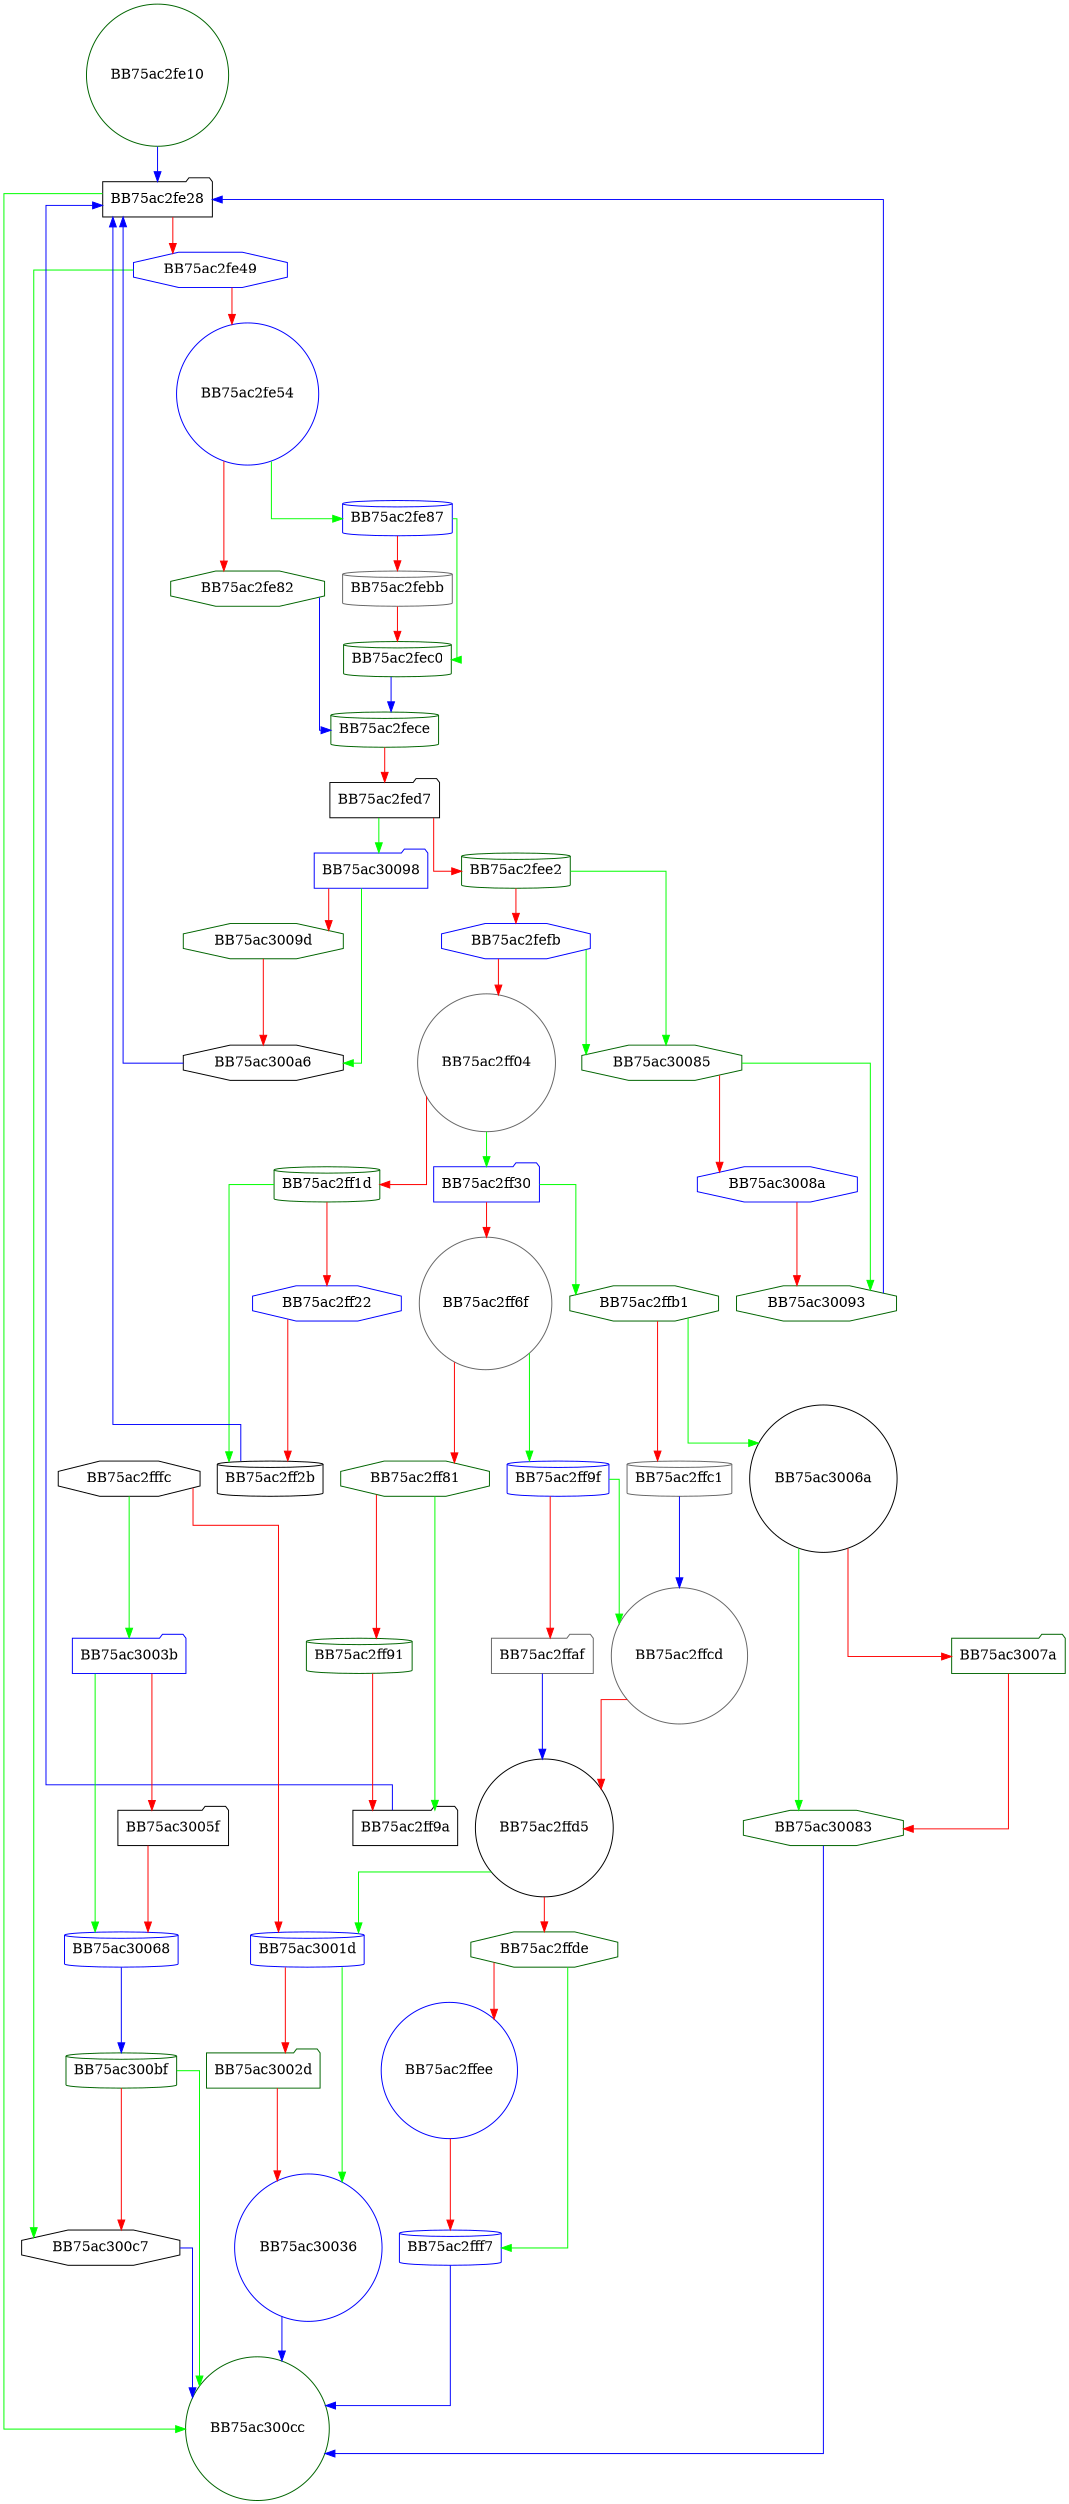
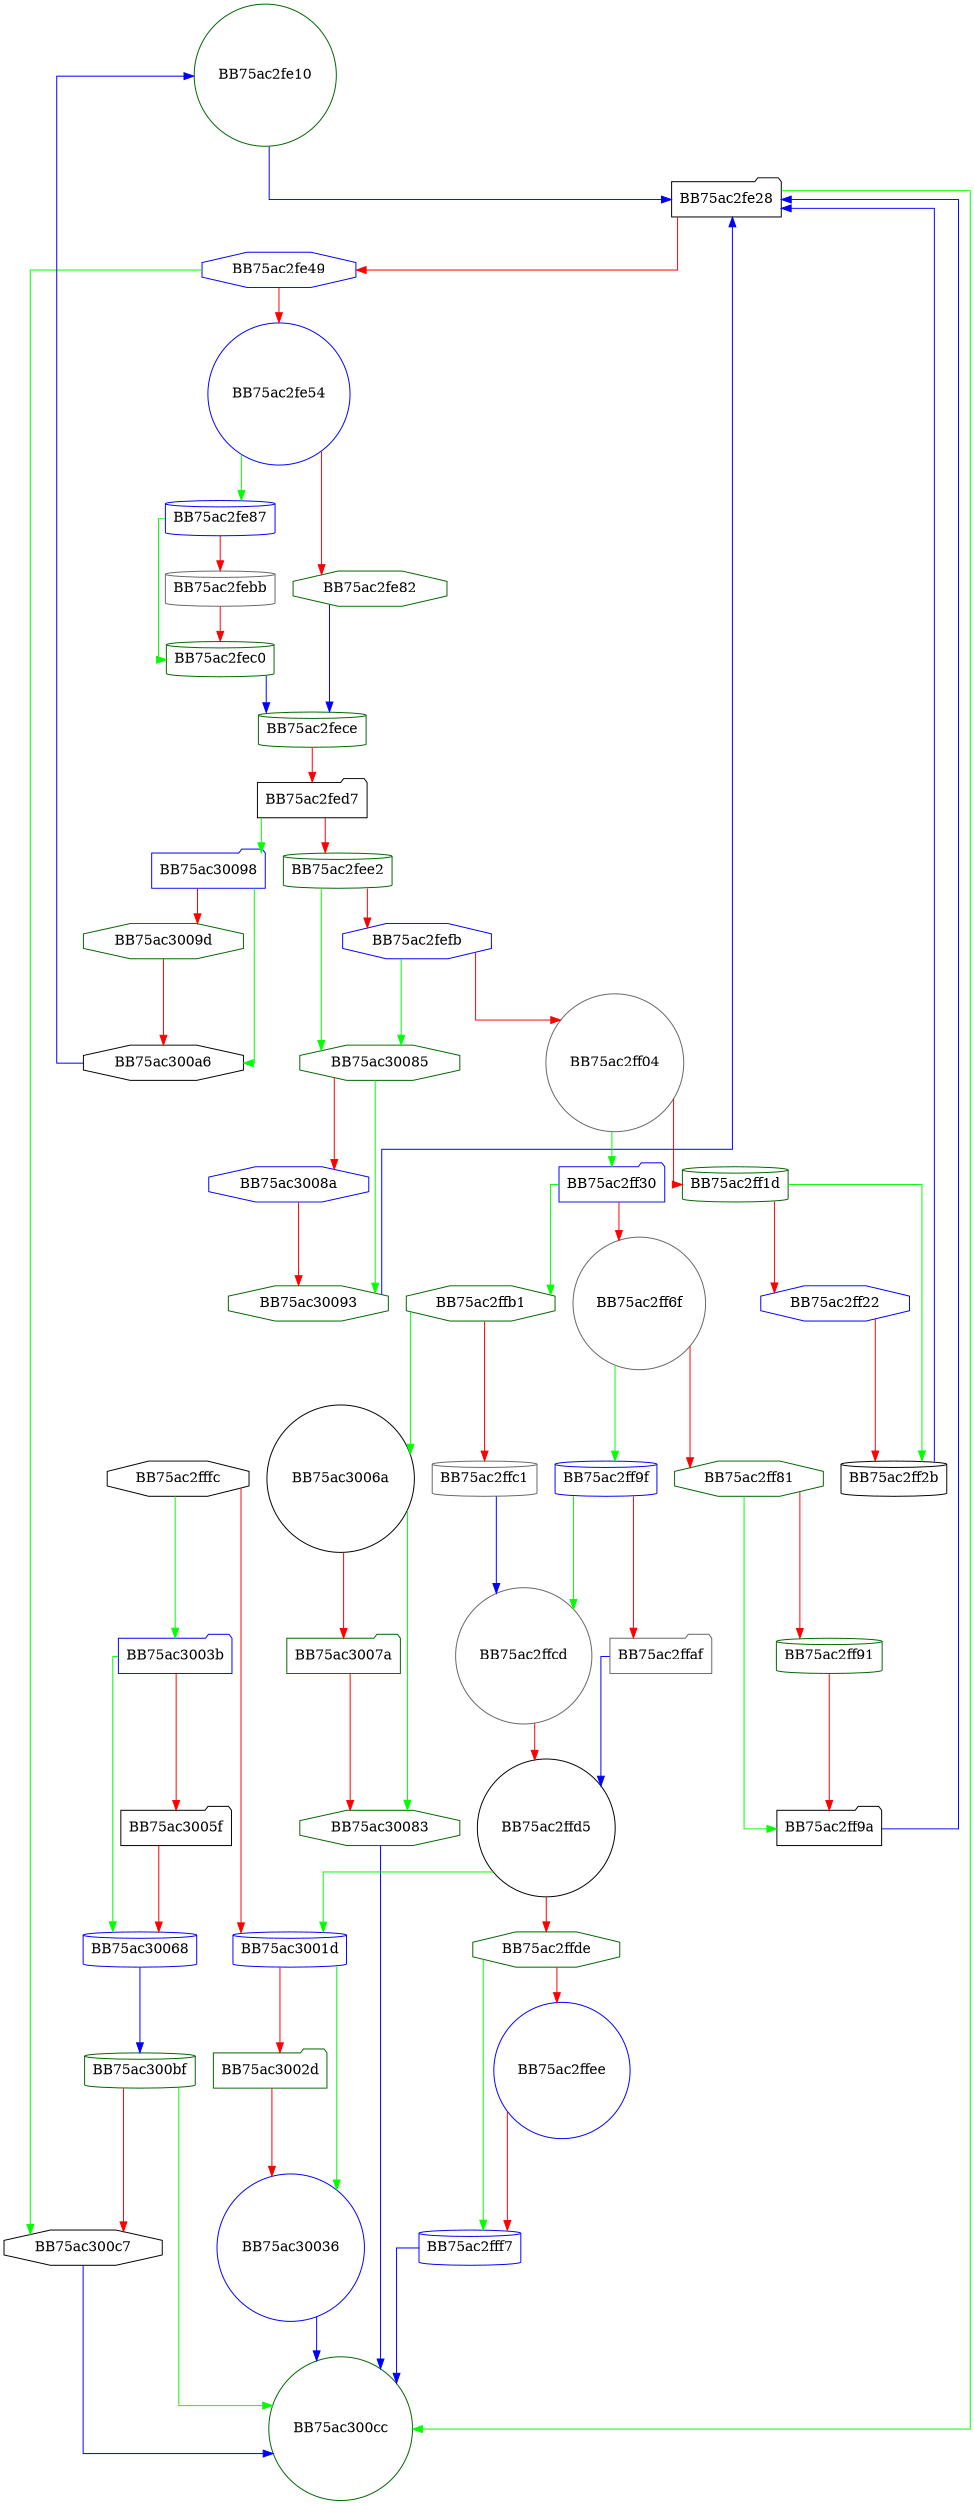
(123, 675) -> (57, 519)
